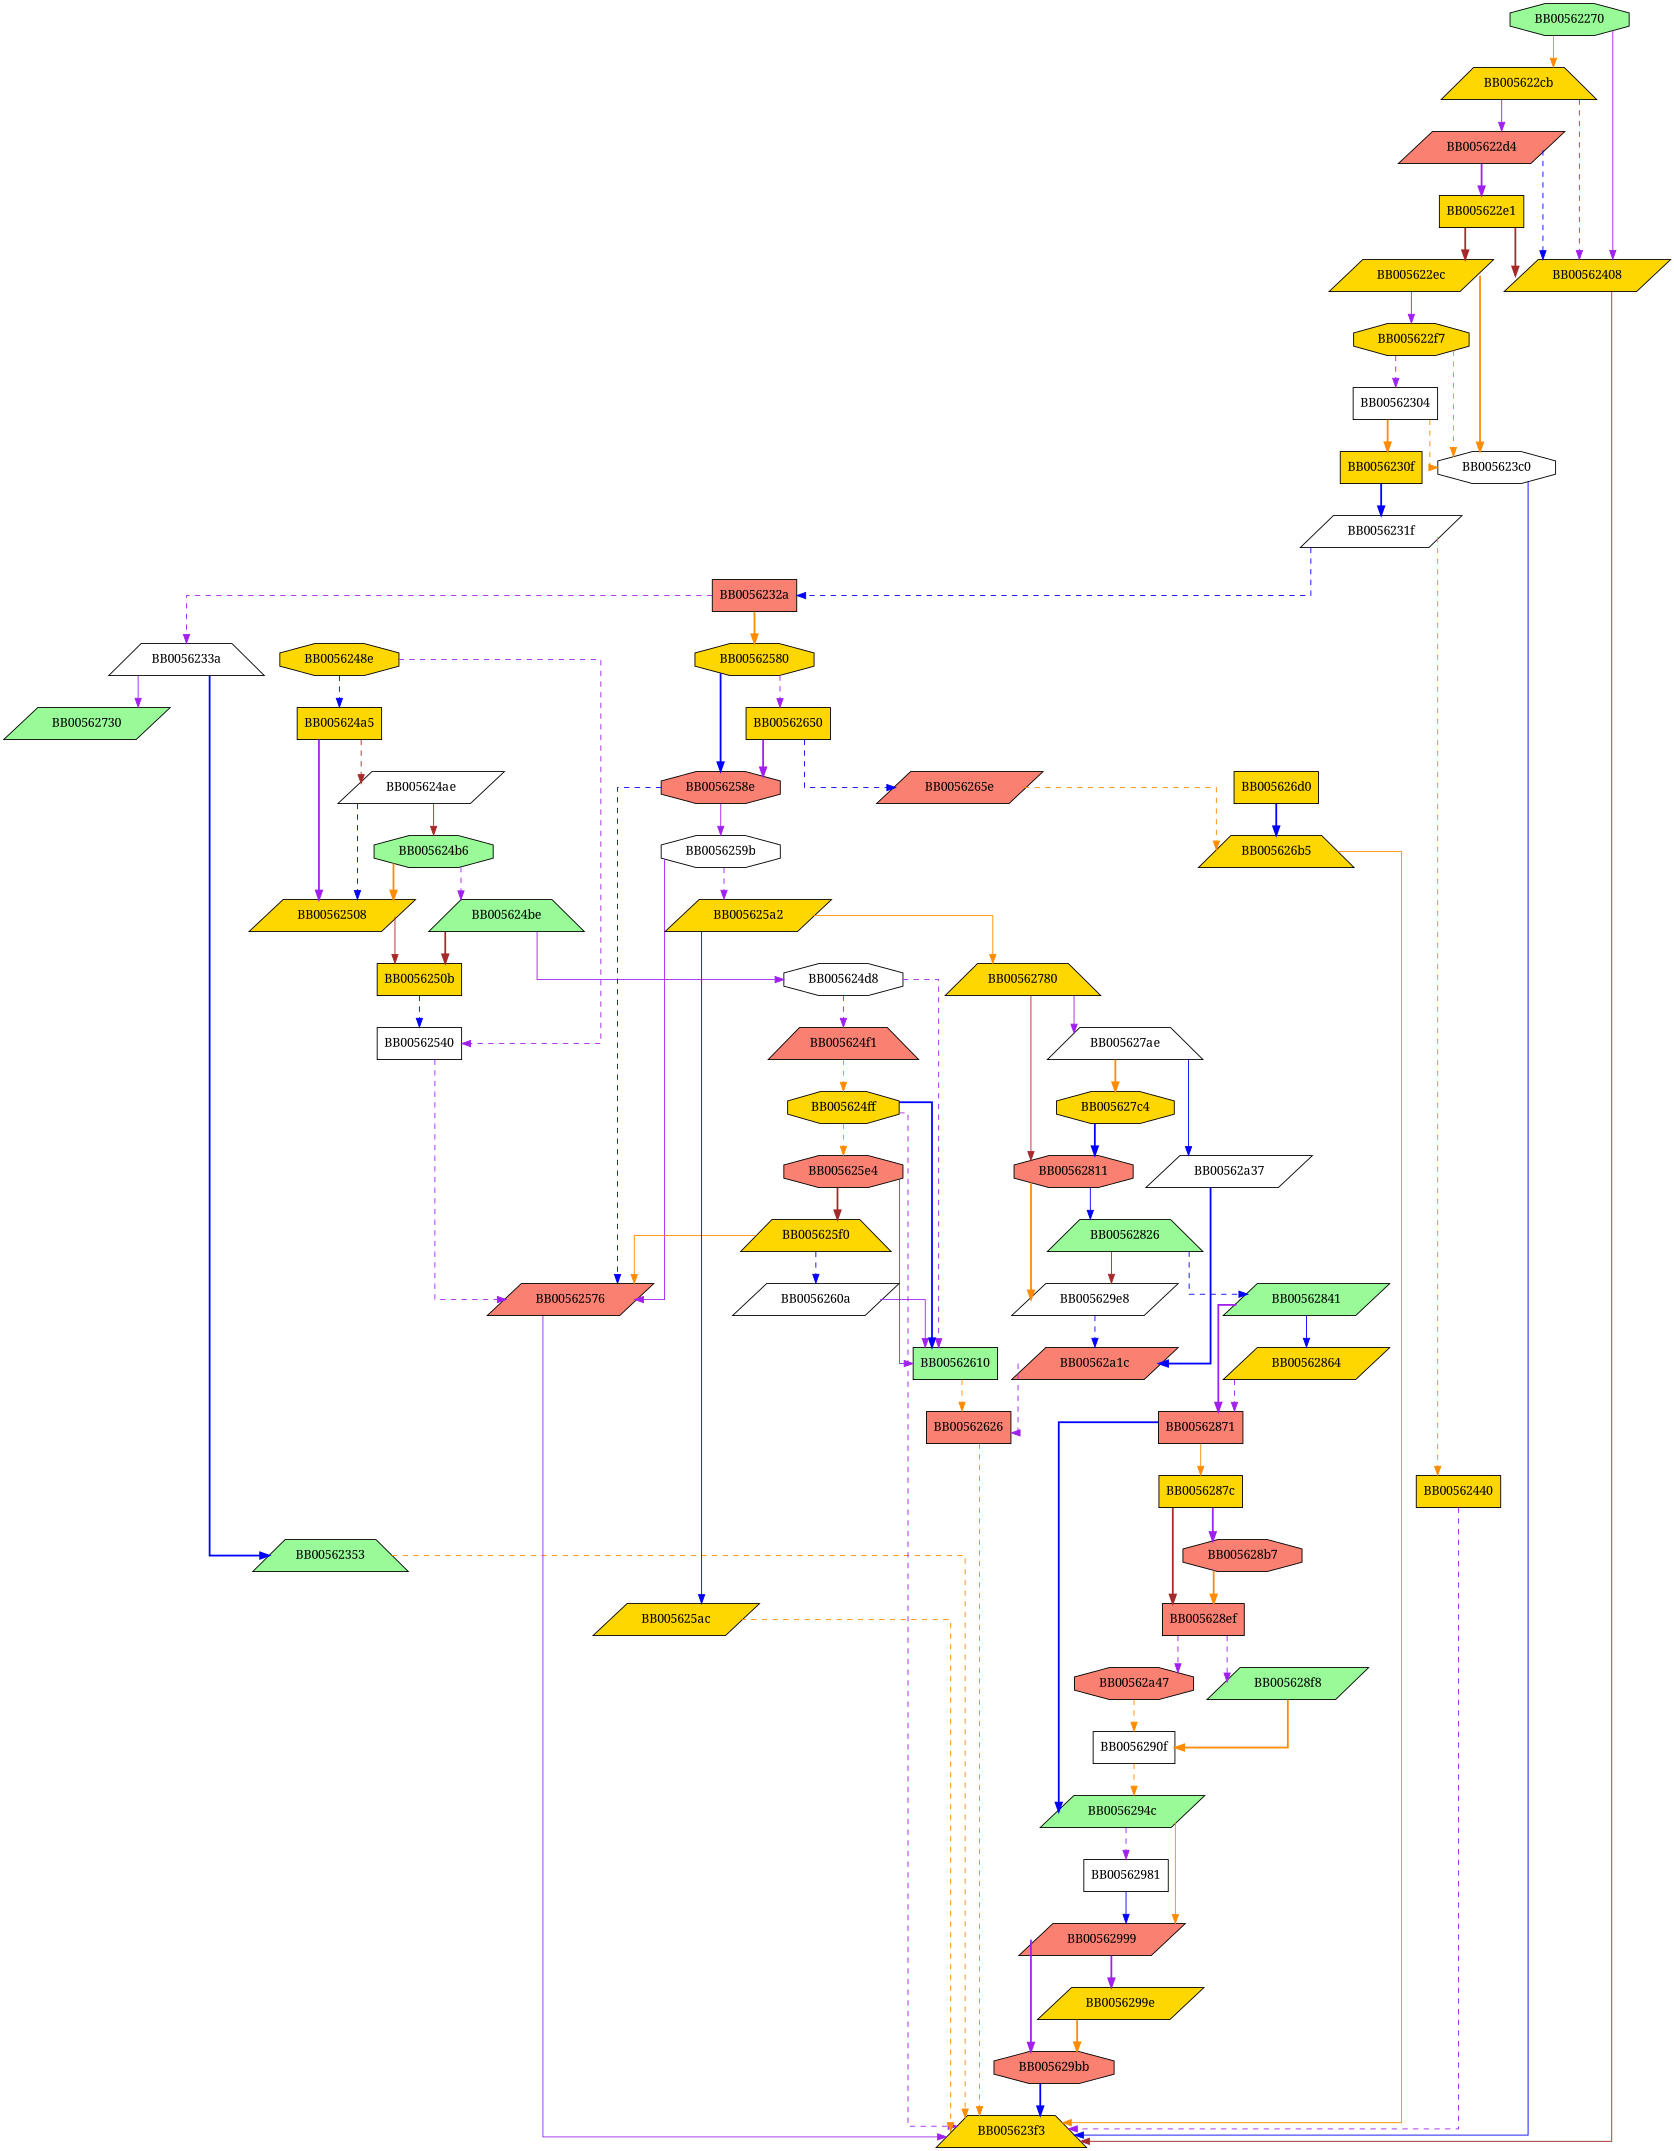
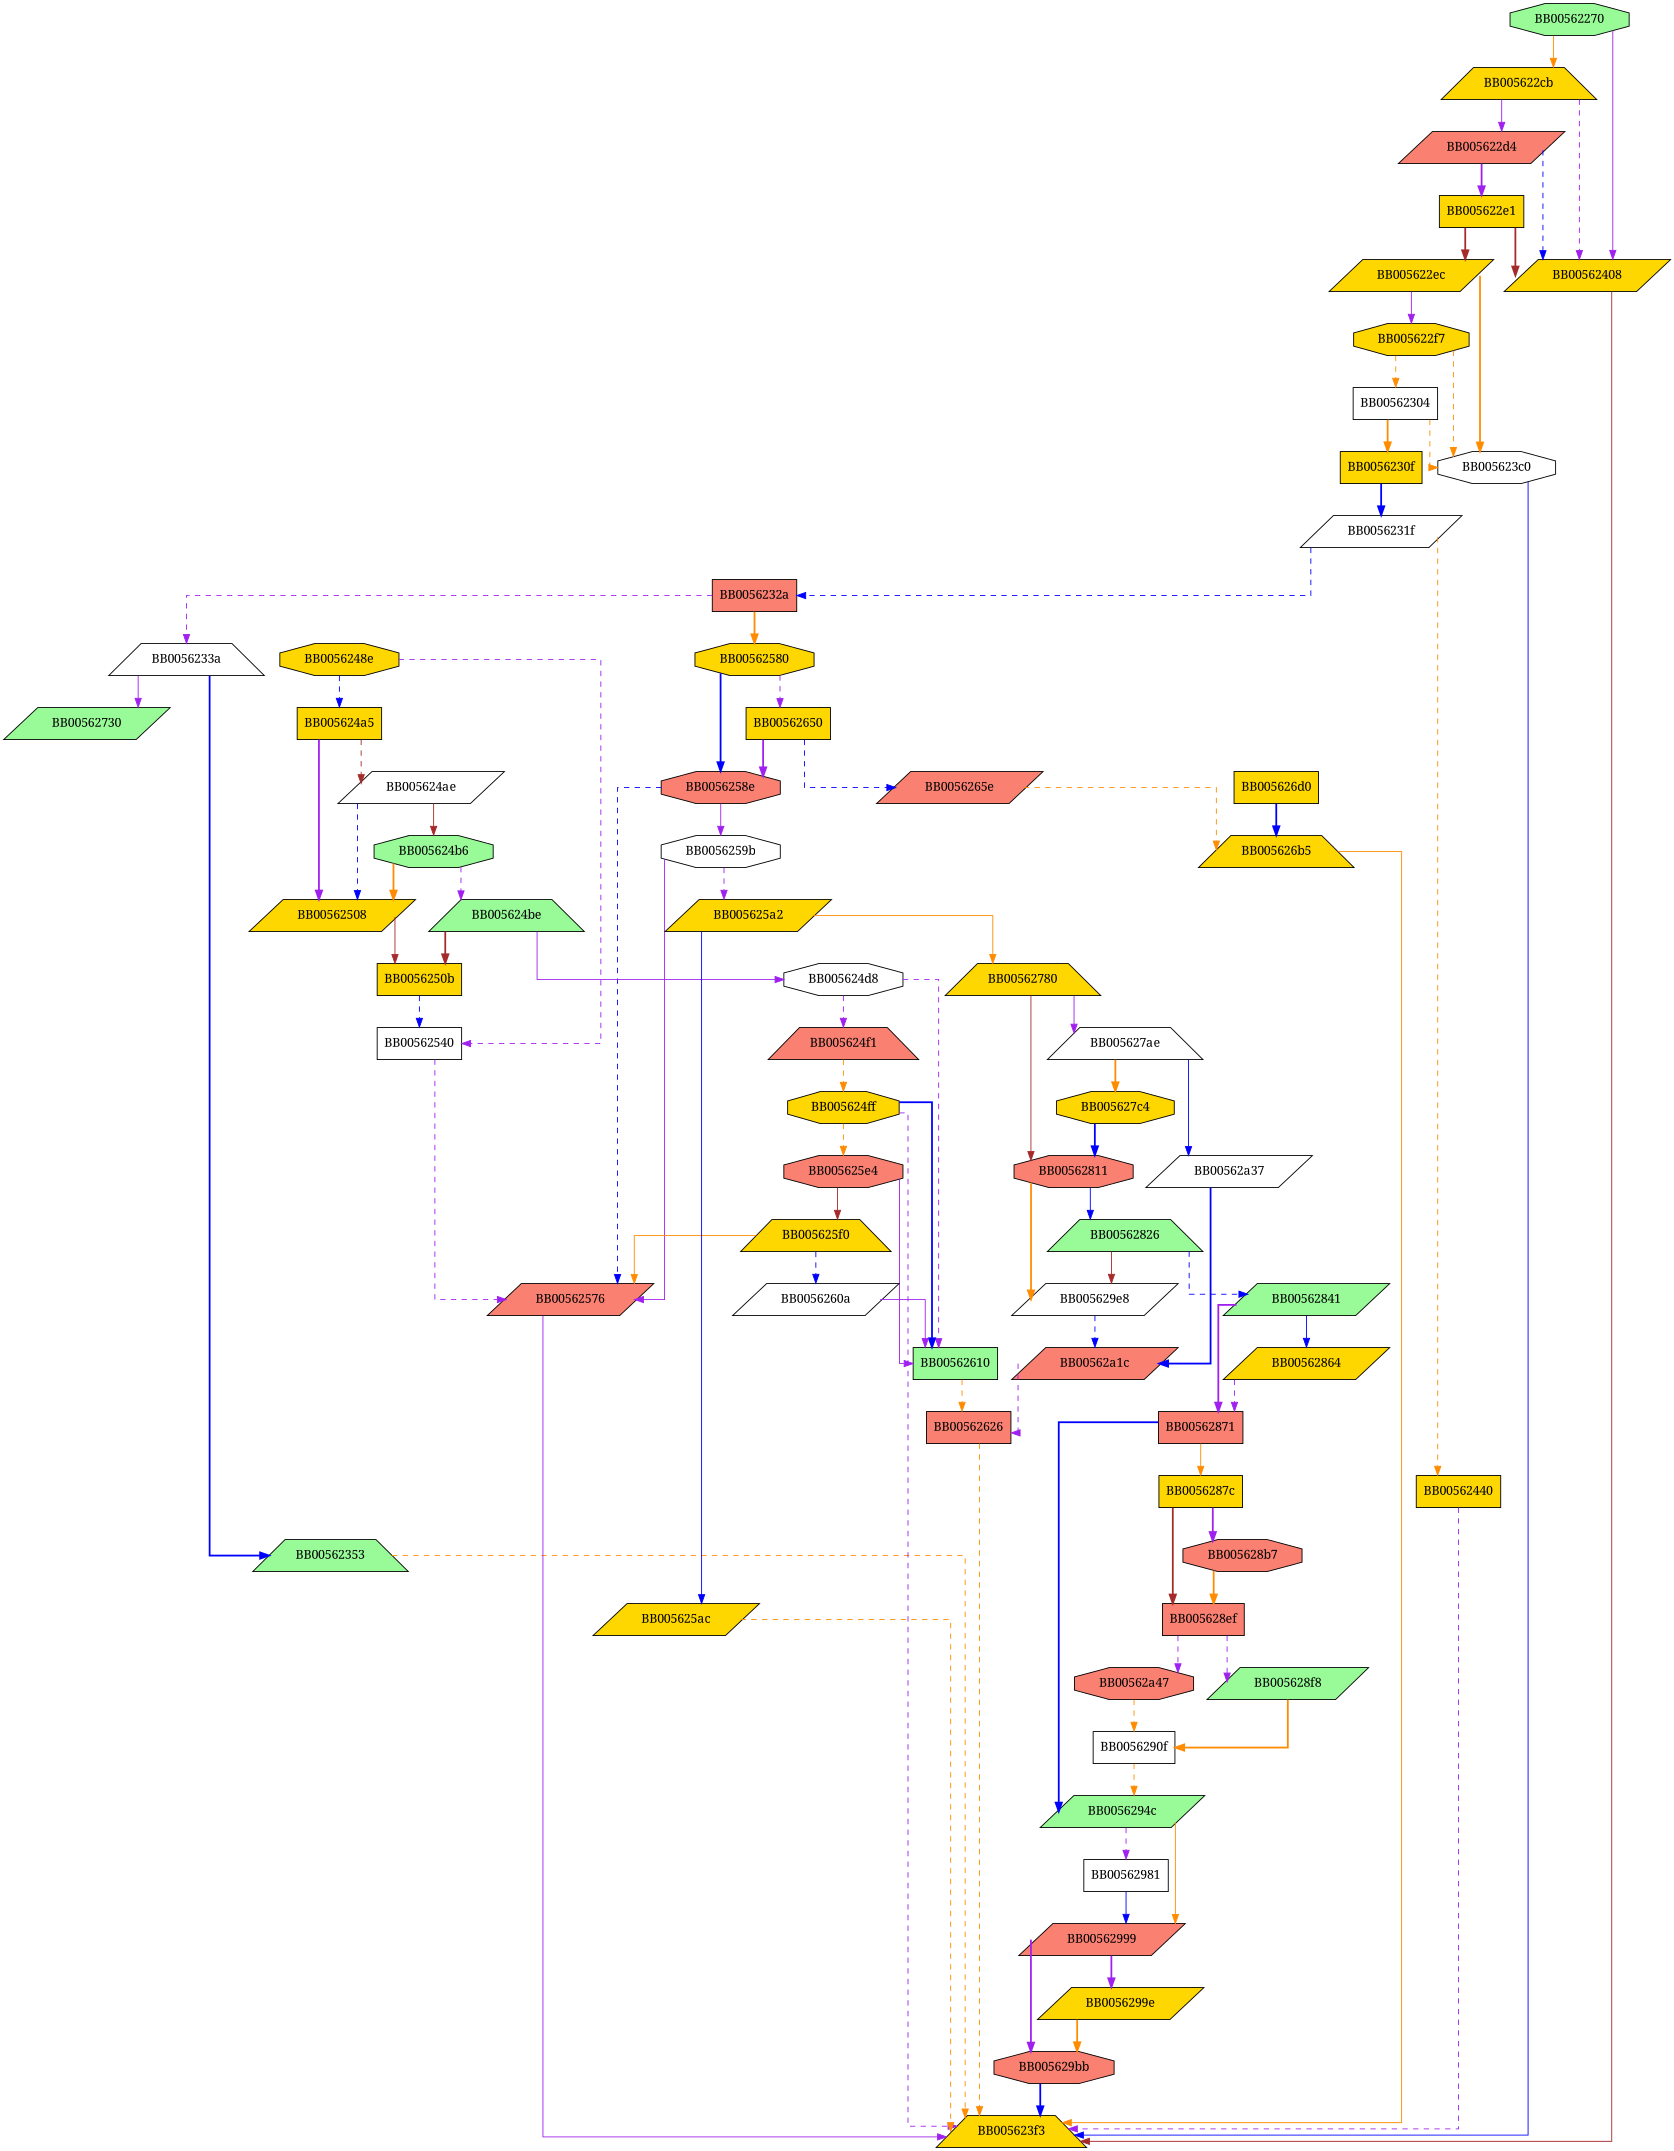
(1396, 367) -> (1396, 367)
(838, 1199) -> (838, 1199)
